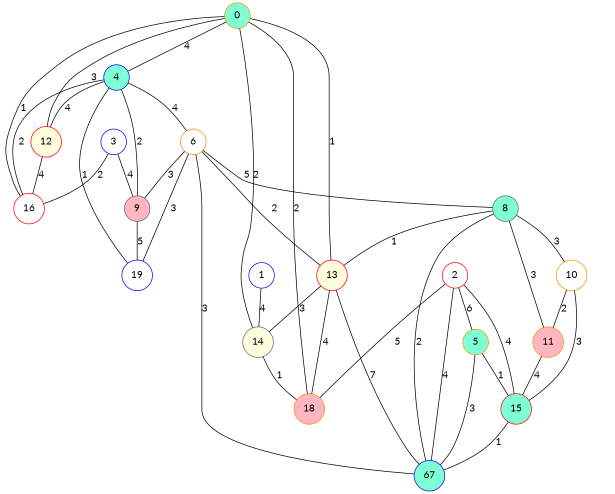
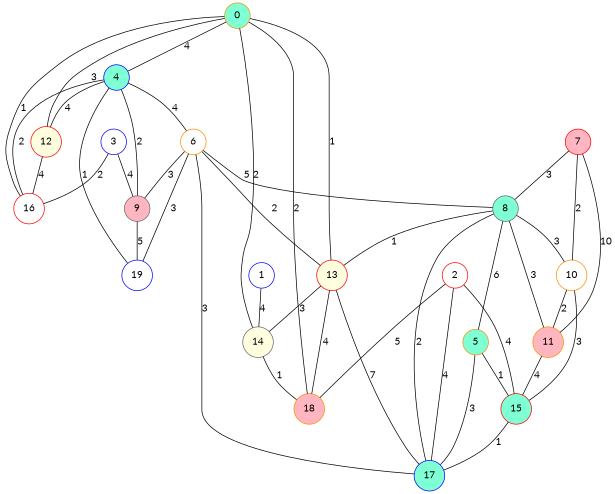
none -> (578, 142)
(465, 309) -> (491, 275)
(429, 476) -> (429, 476)
